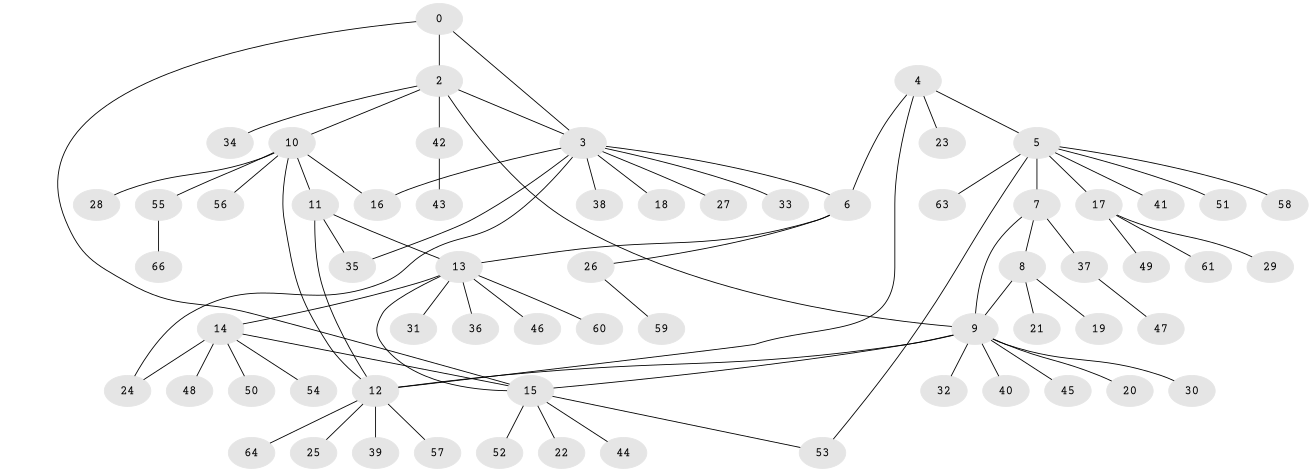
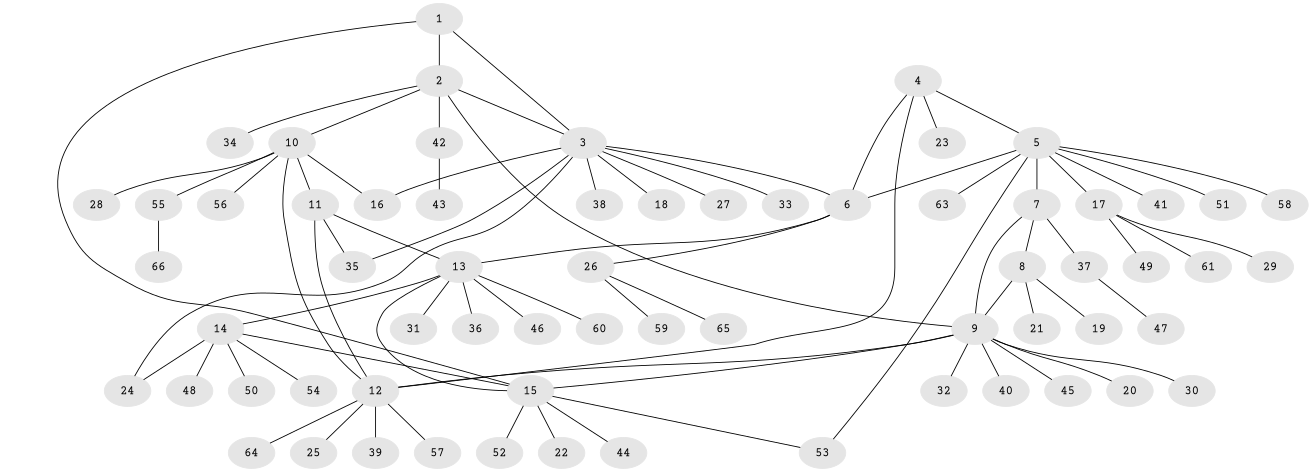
(439, 19) -> (439, 19)
none -> (942, 174)
none -> (723, 329)
